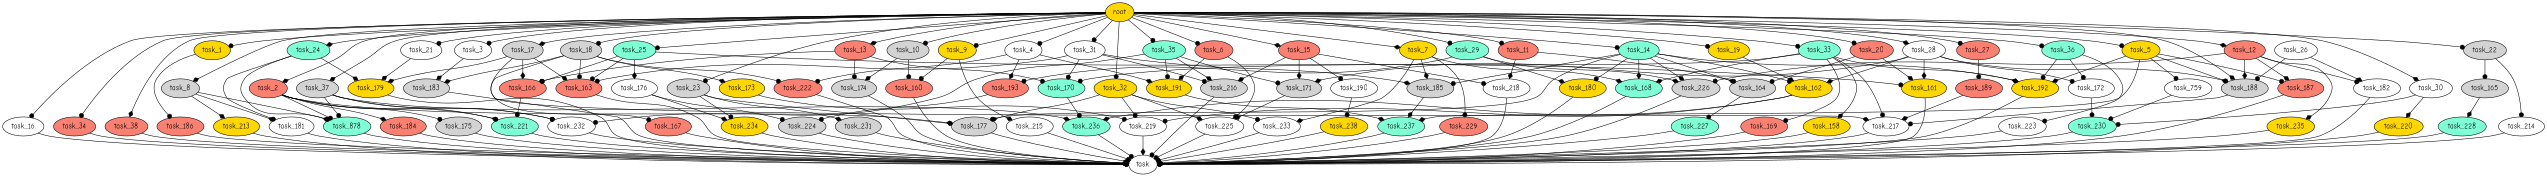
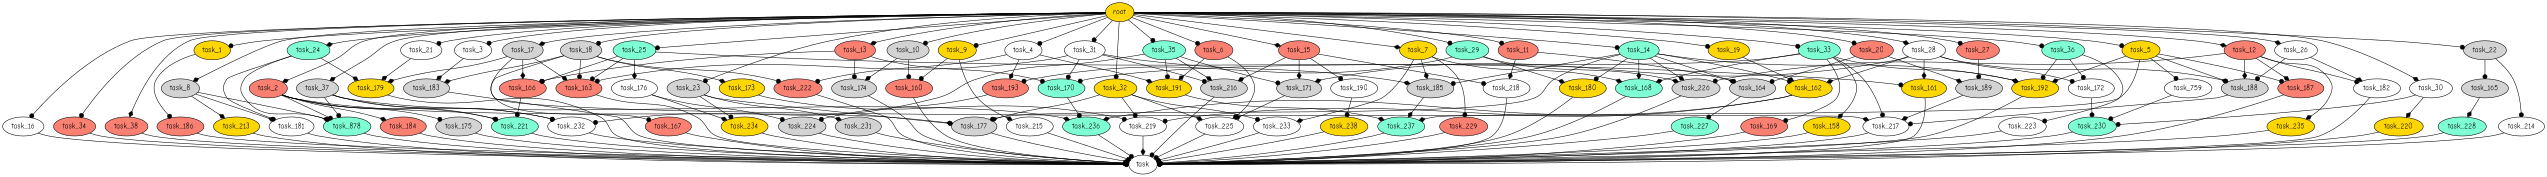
(1687, 16) -> (1705, 19)
(1901, 72) -> (1937, 73)
(1979, 88) -> (1979, 88)
